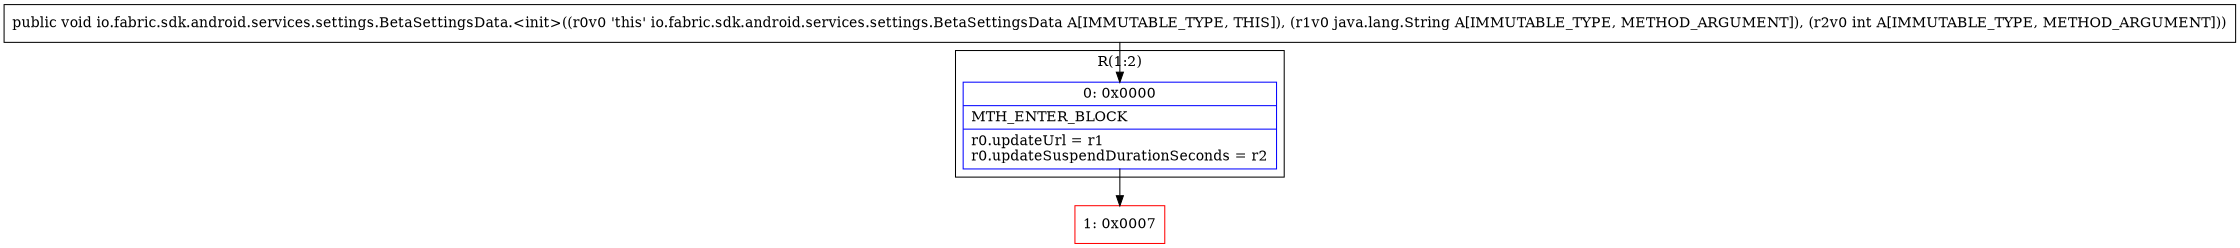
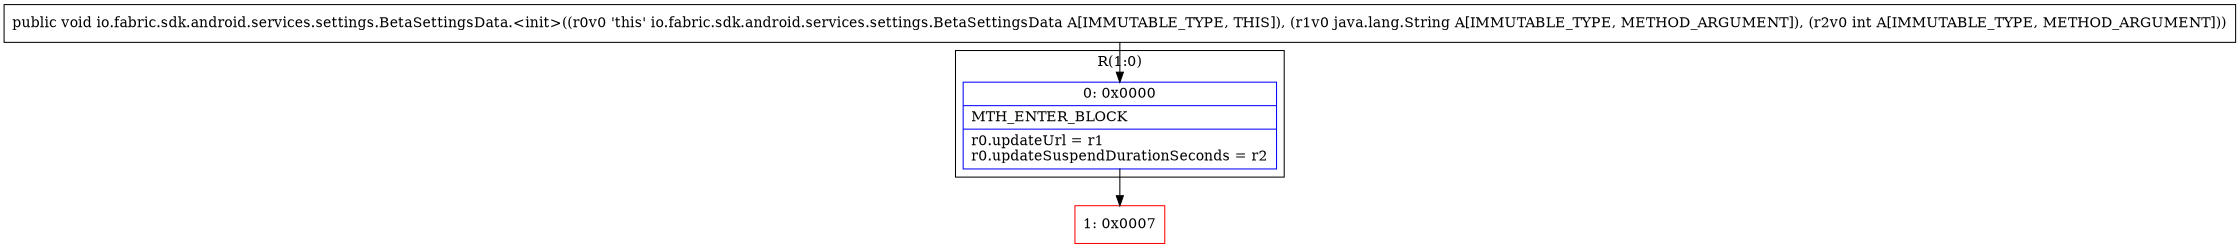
(1120, 62) -> (1120, 62)
